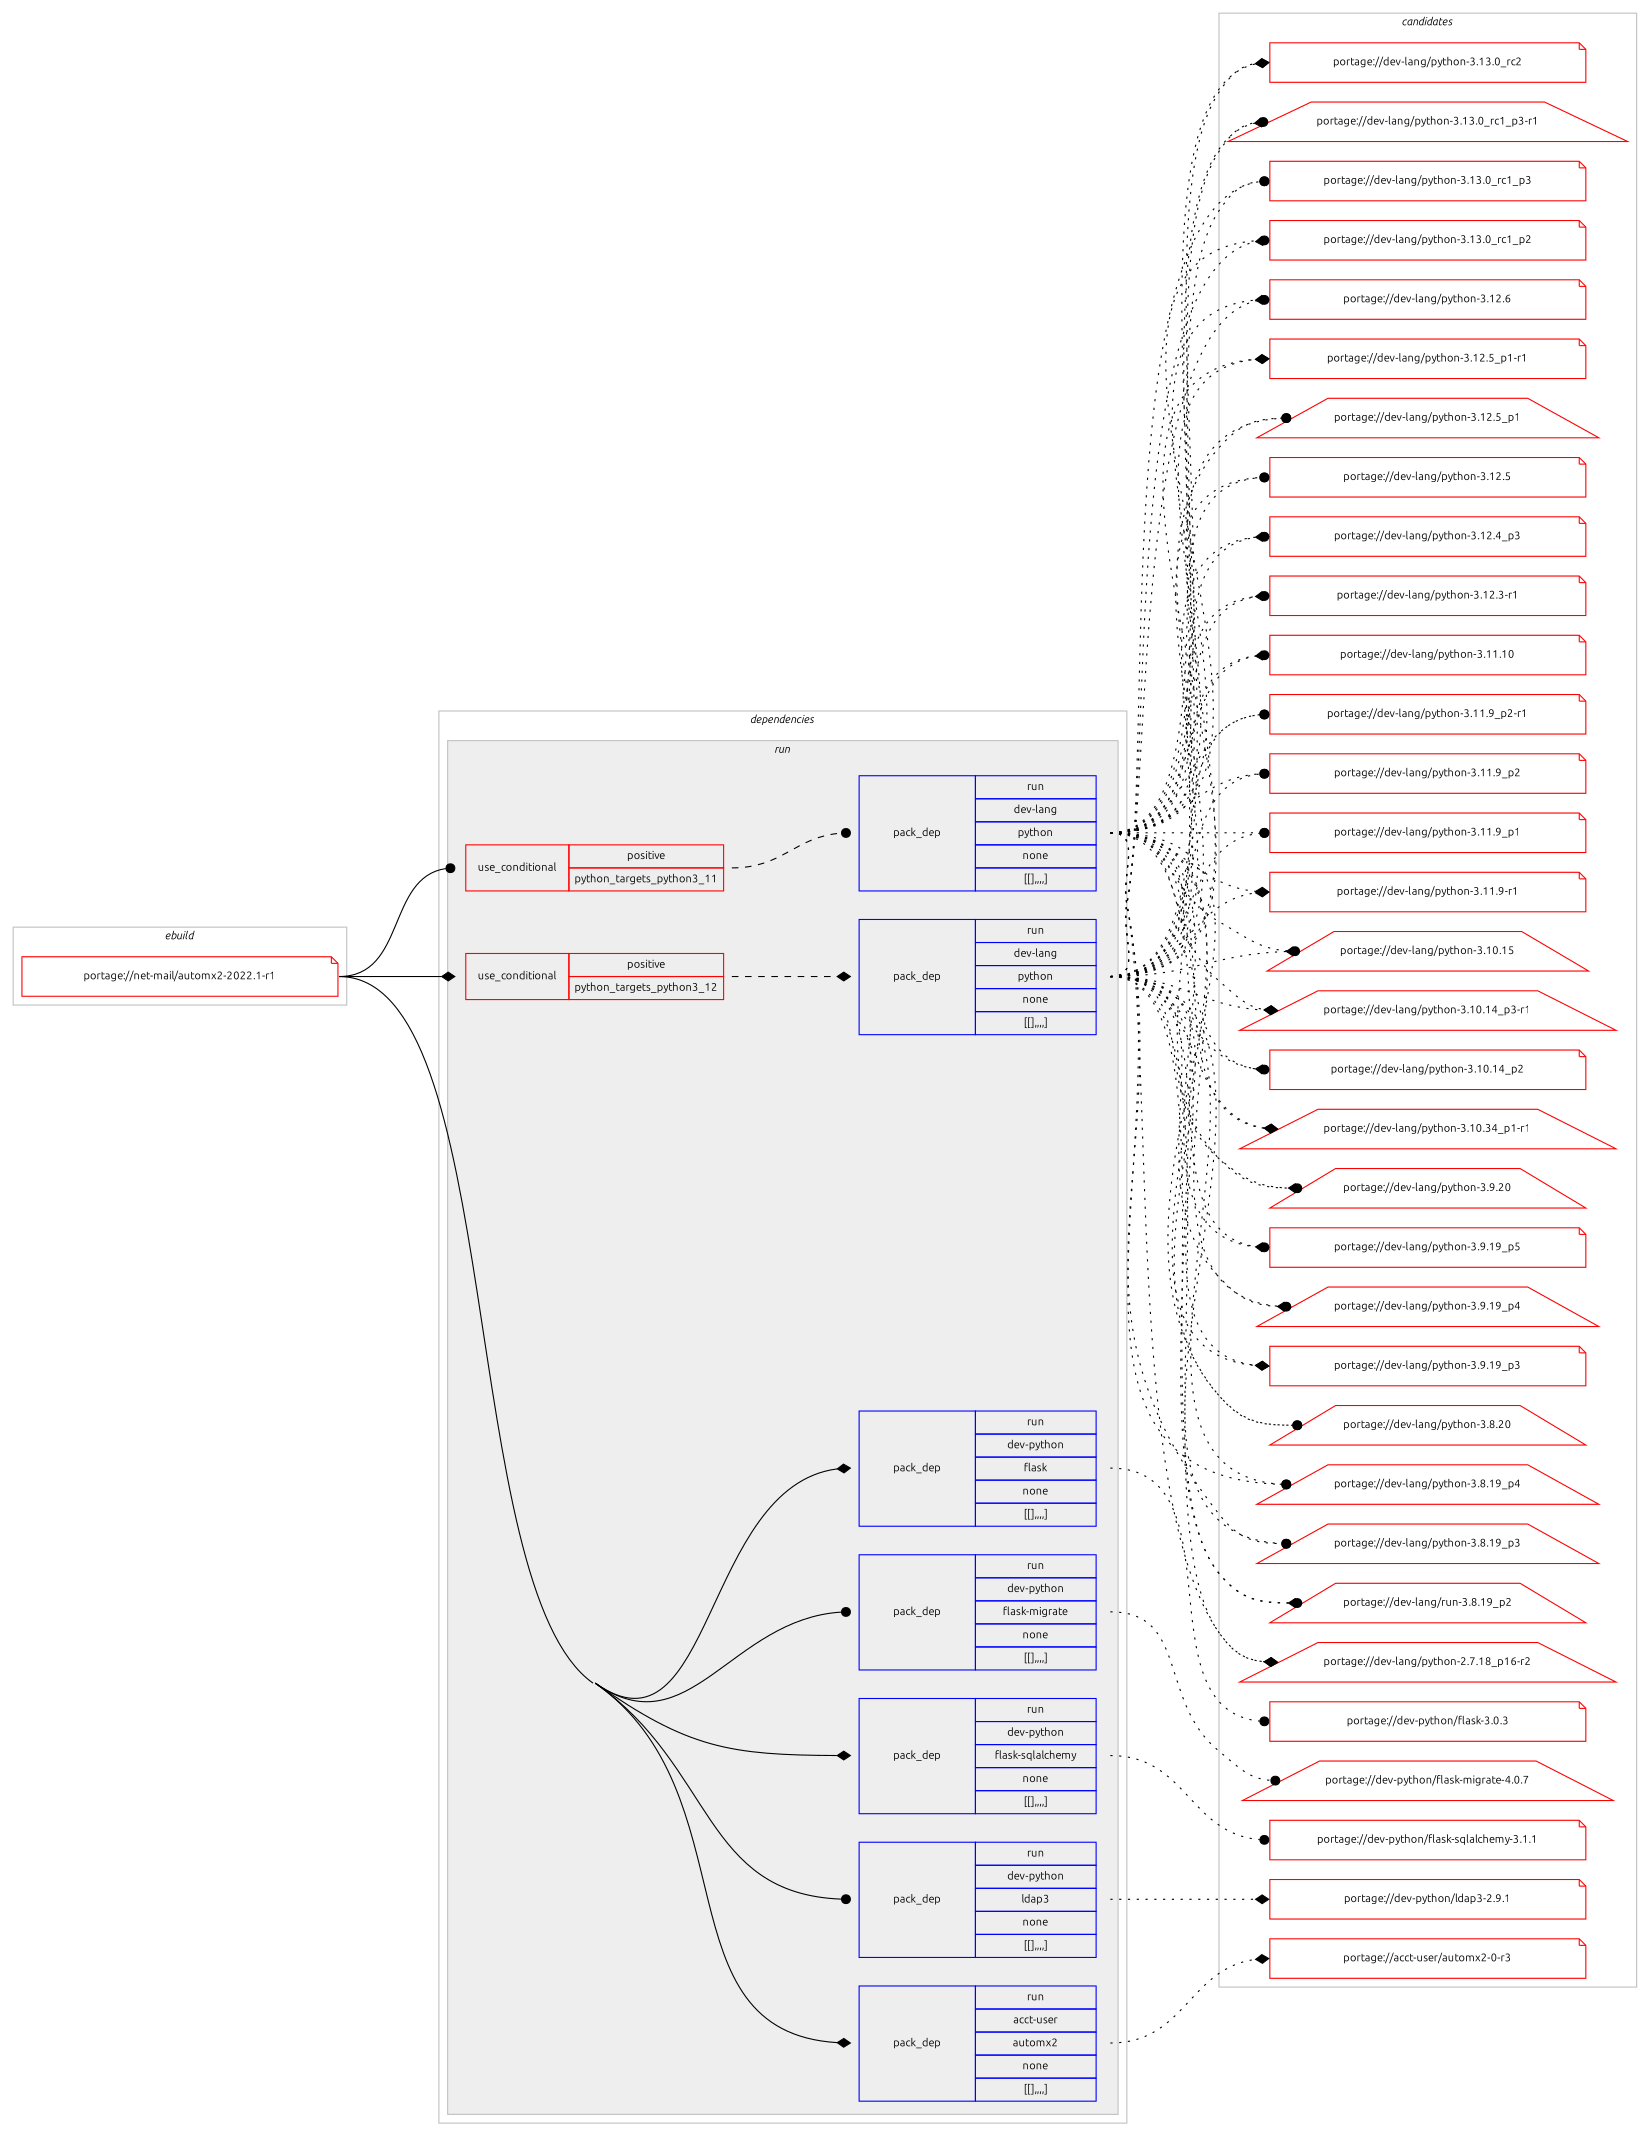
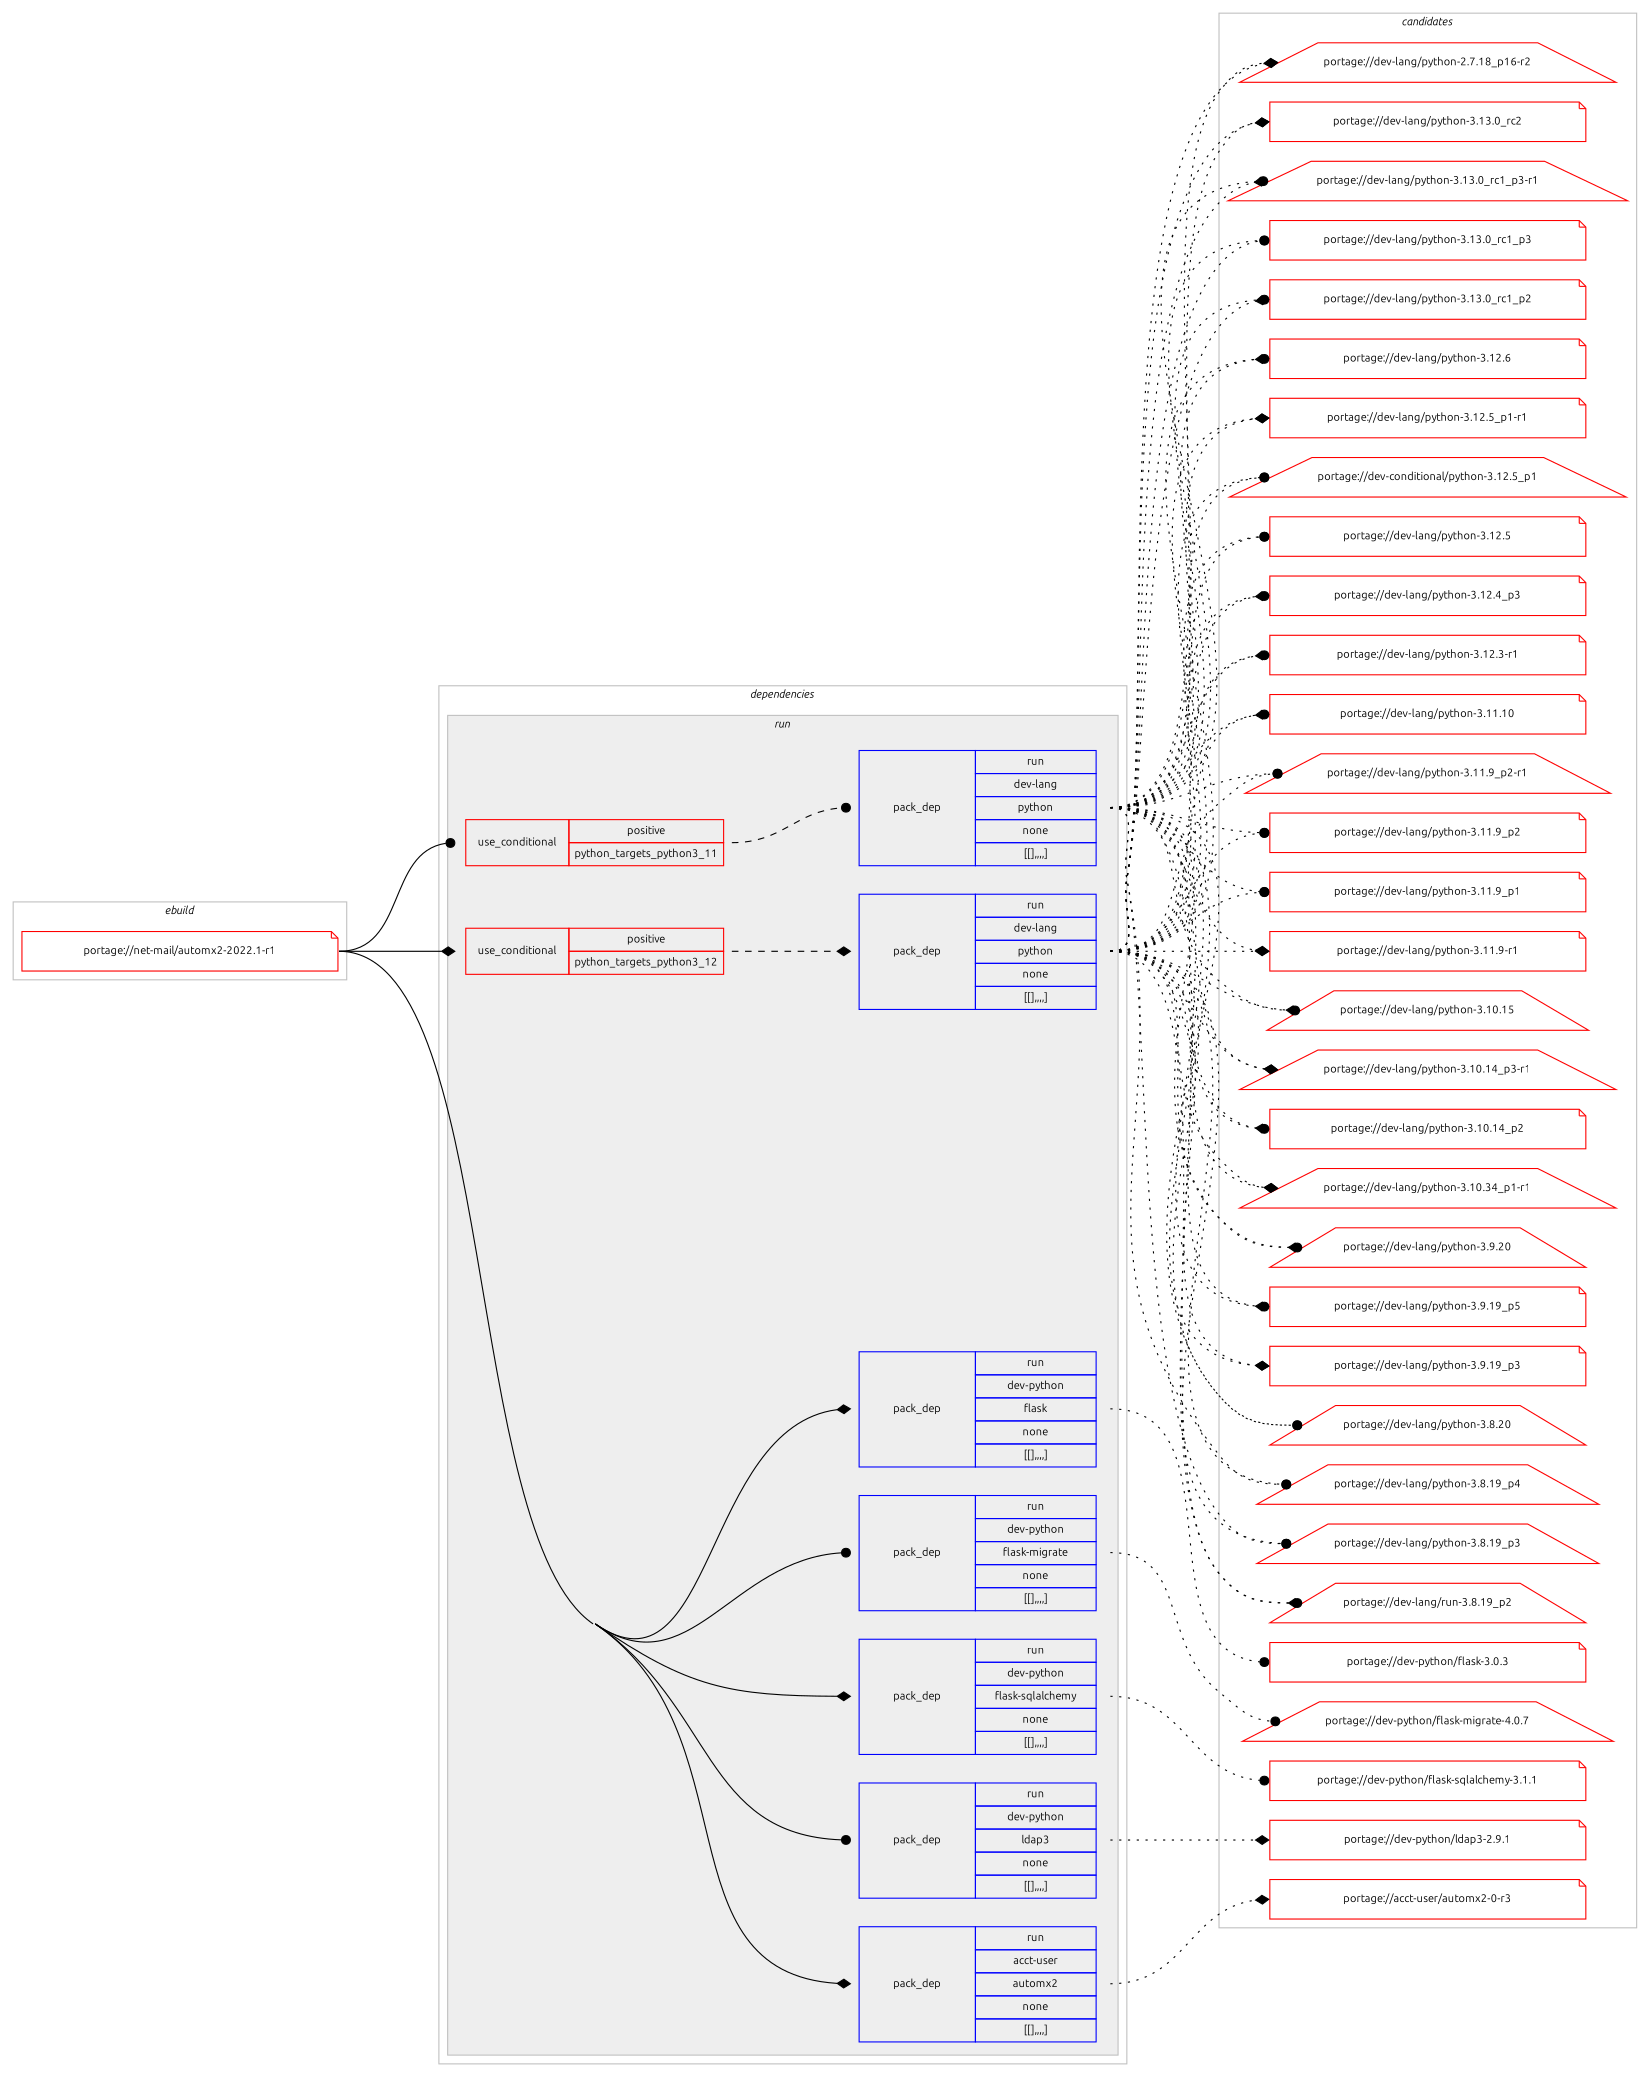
(1428, 418) -> (1428, 477)
(1428, 714) -> (1428, 774)
(1428, 1307) -> none
